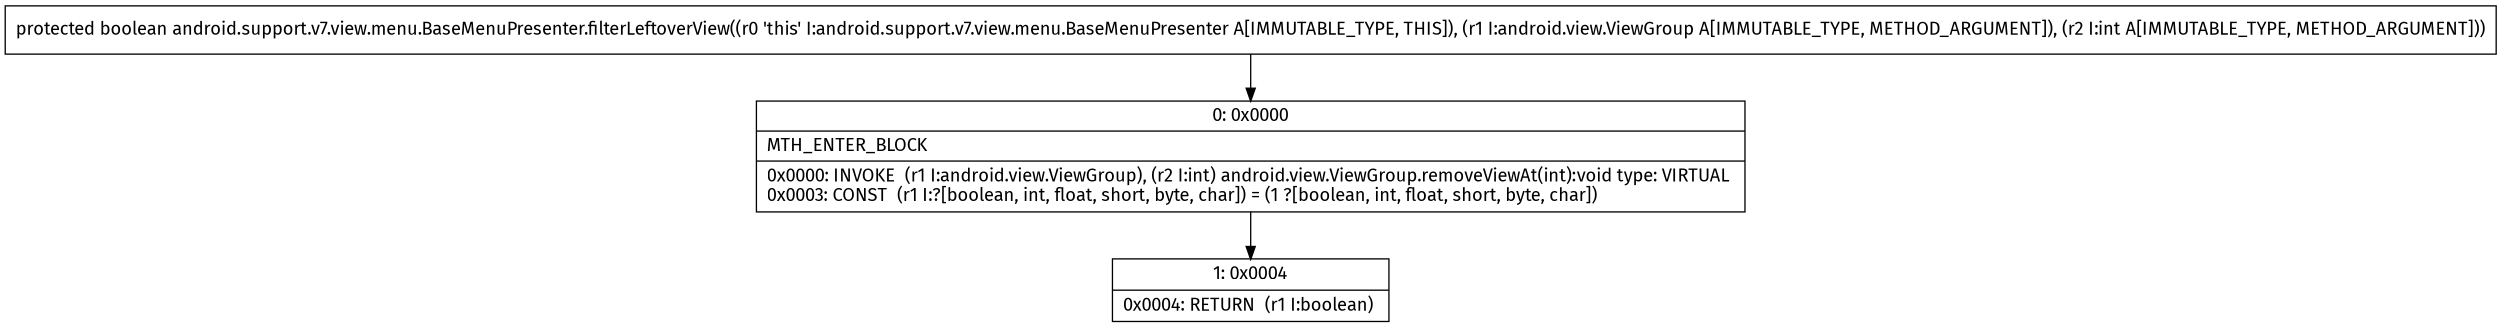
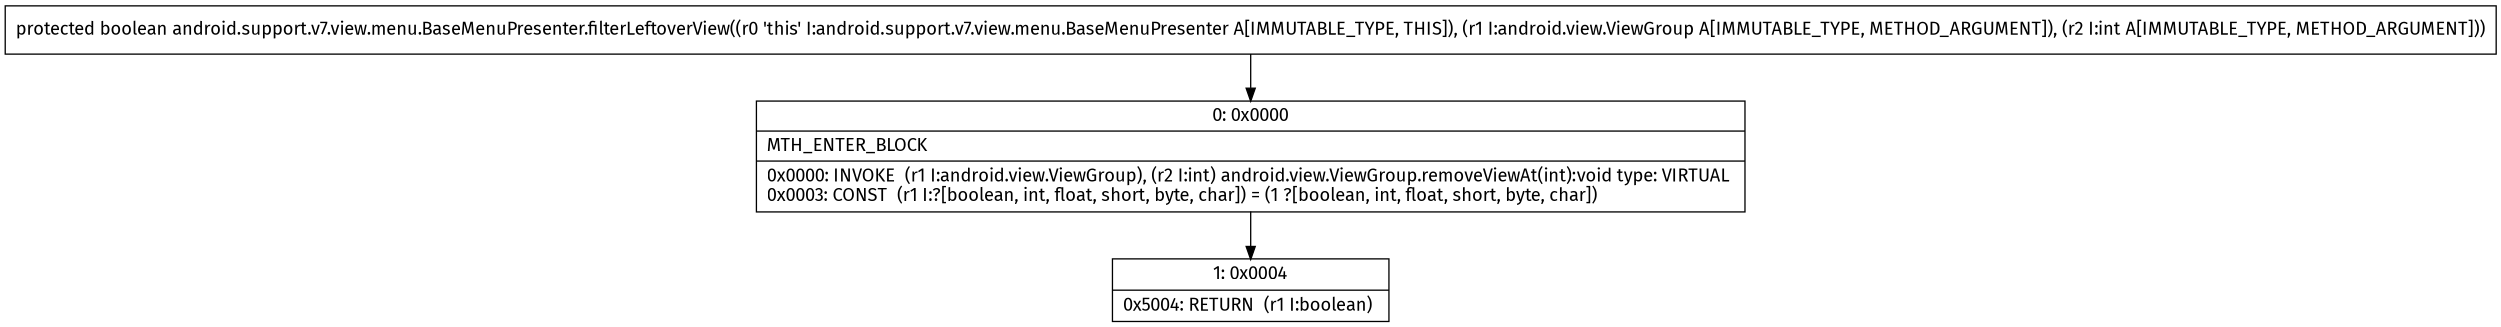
(1251, 305) -> (1251, 305)
